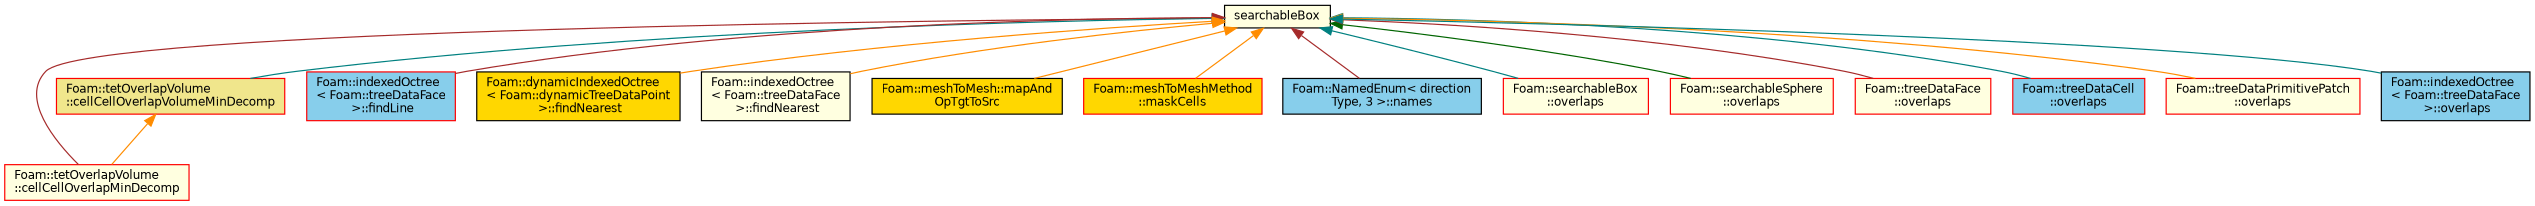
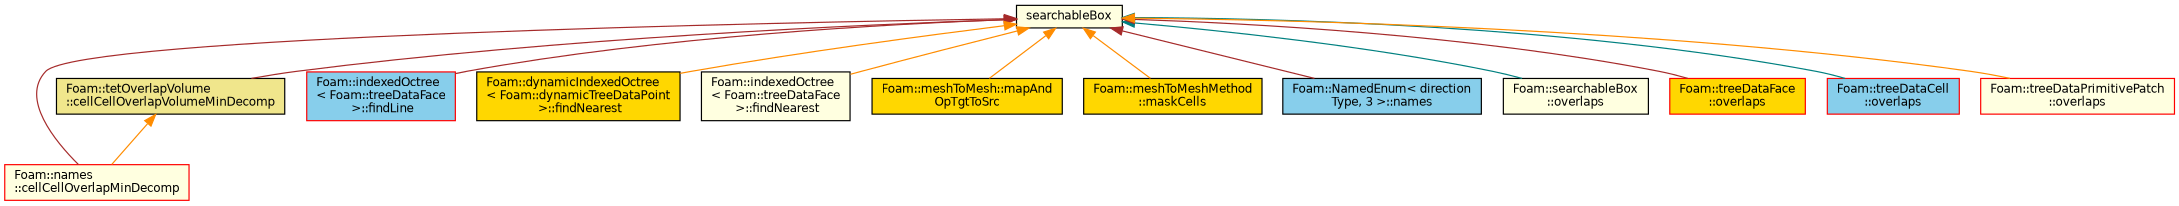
(634, 41) -> (627, 40)
(171, 96) -> (171, 96)
(1173, 96) -> (1173, 96)
(1576, 96) -> (1576, 96)
(1752, 96) -> none
(1923, 96) -> (1738, 96)
(2456, 96) -> none
(97, 182) -> (97, 182)
